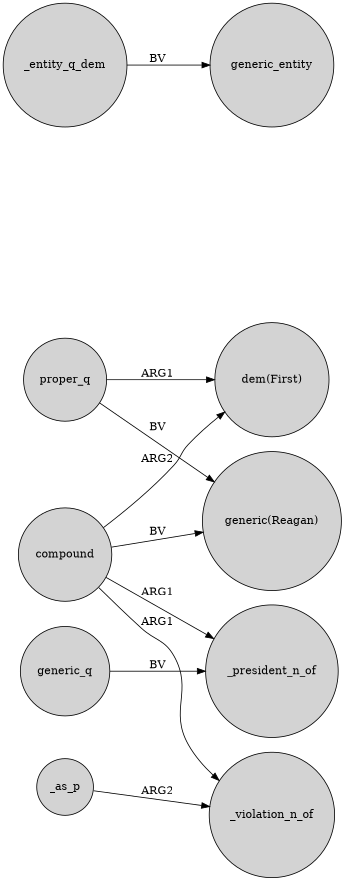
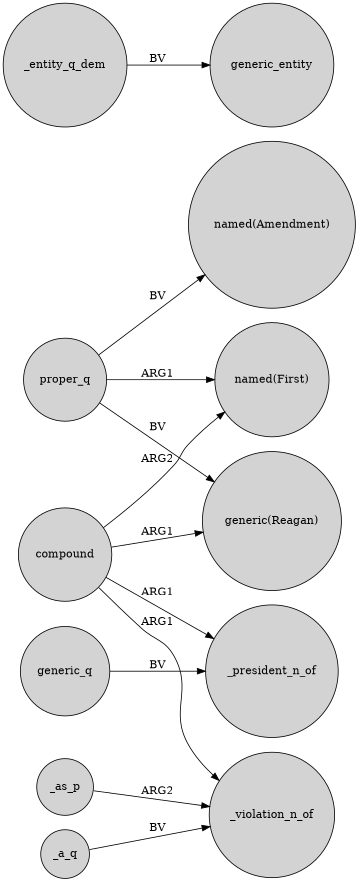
none -> (272, 225)
(272, 380) -> (272, 380)
(158, 532) -> (158, 532)
none -> (65, 854)
